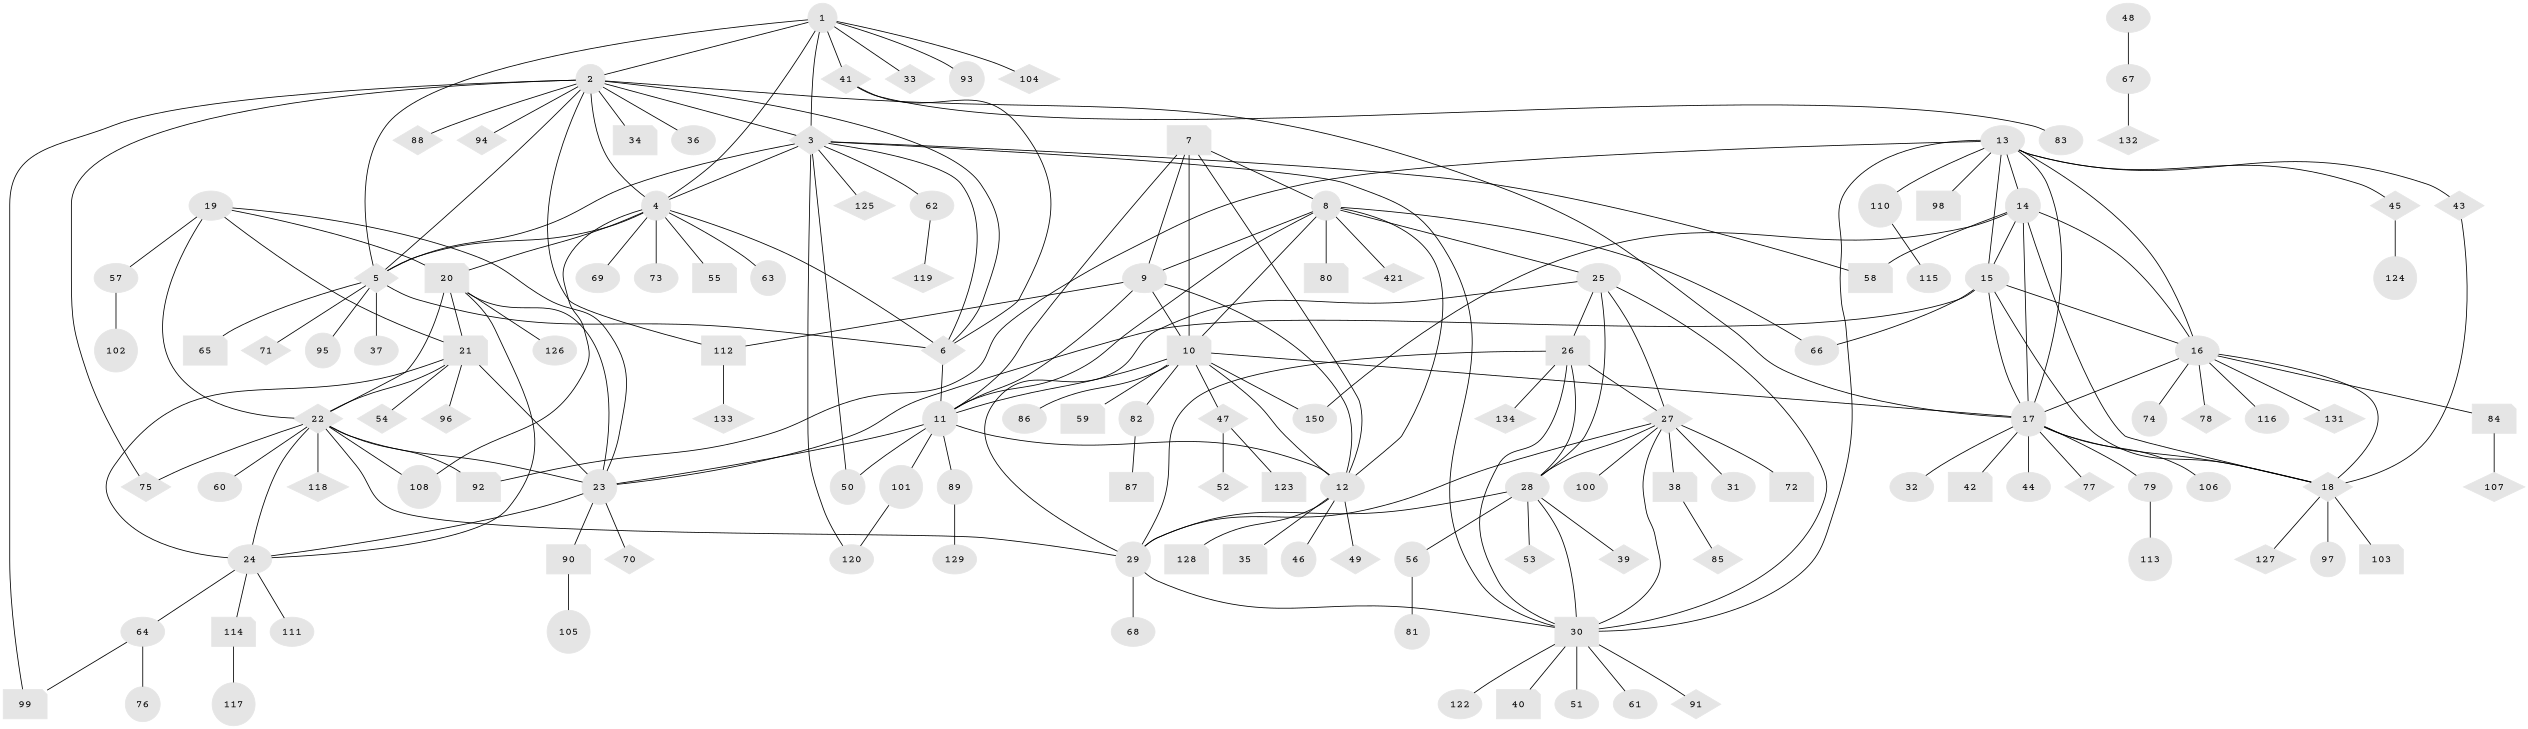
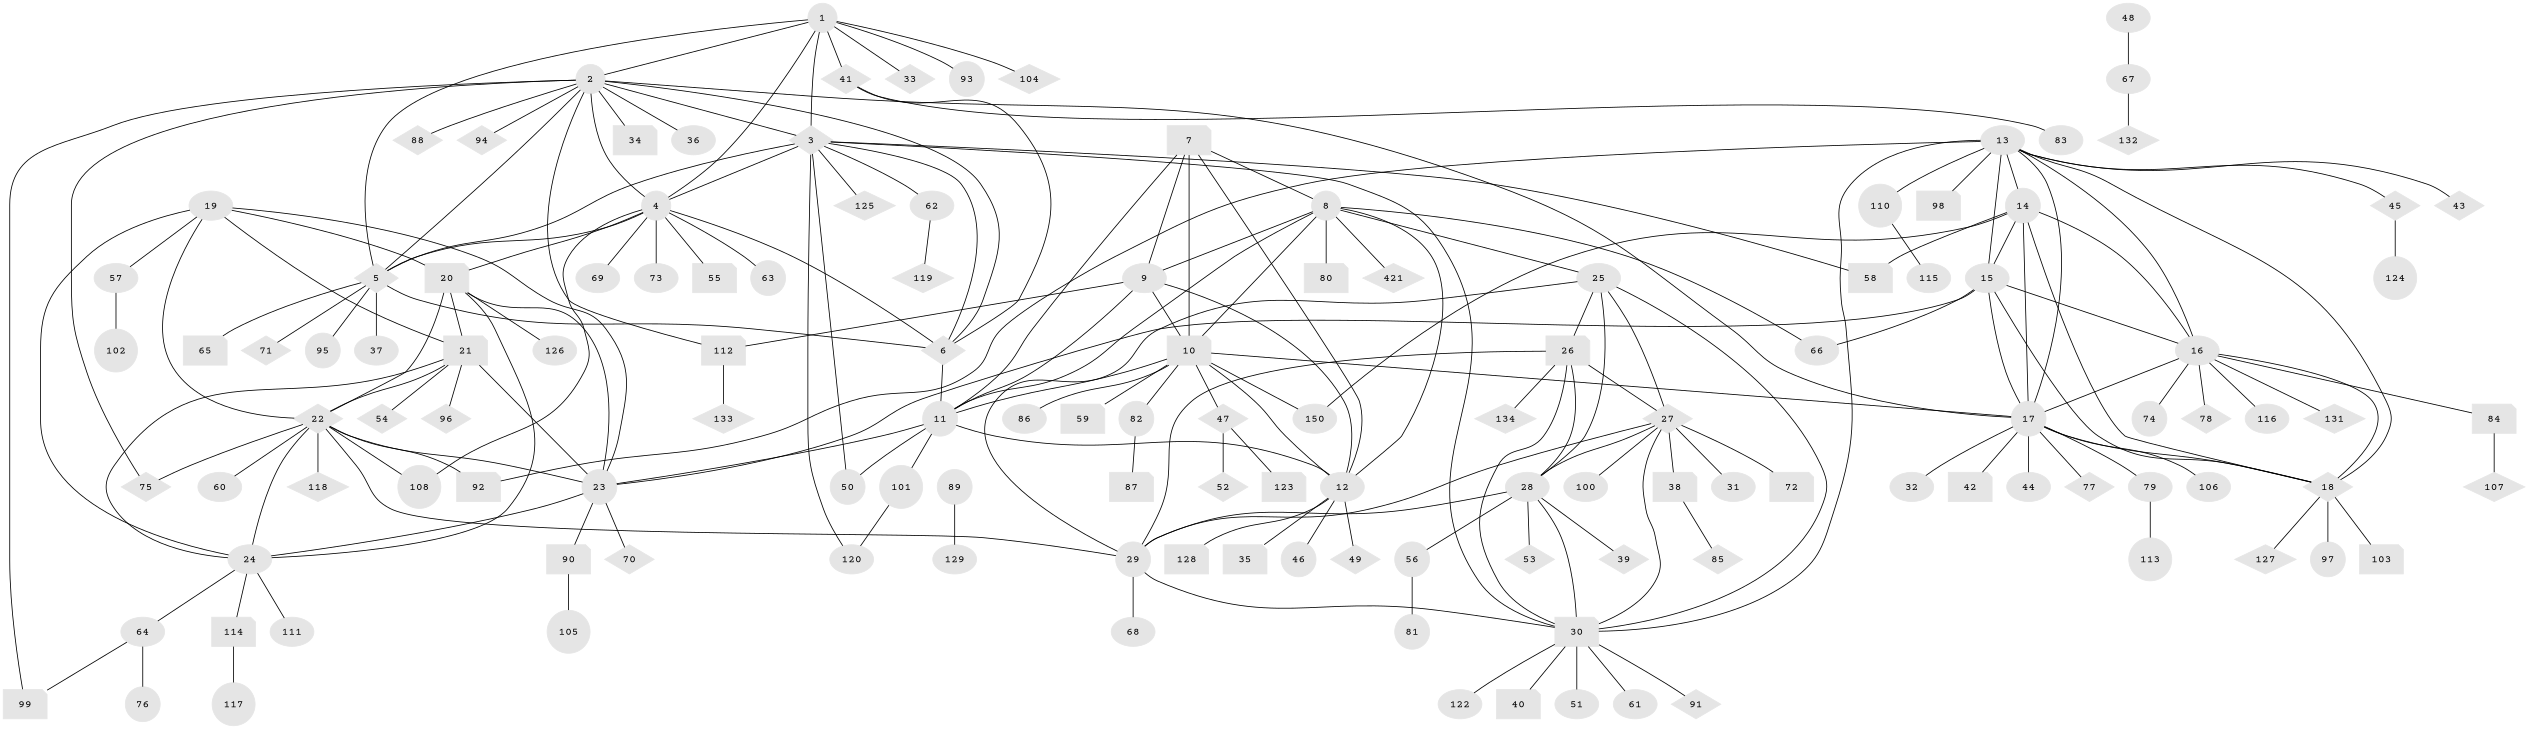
(2456, 379) -> (2272, 267)
none -> (41, 398)
(947, 453) -> none
